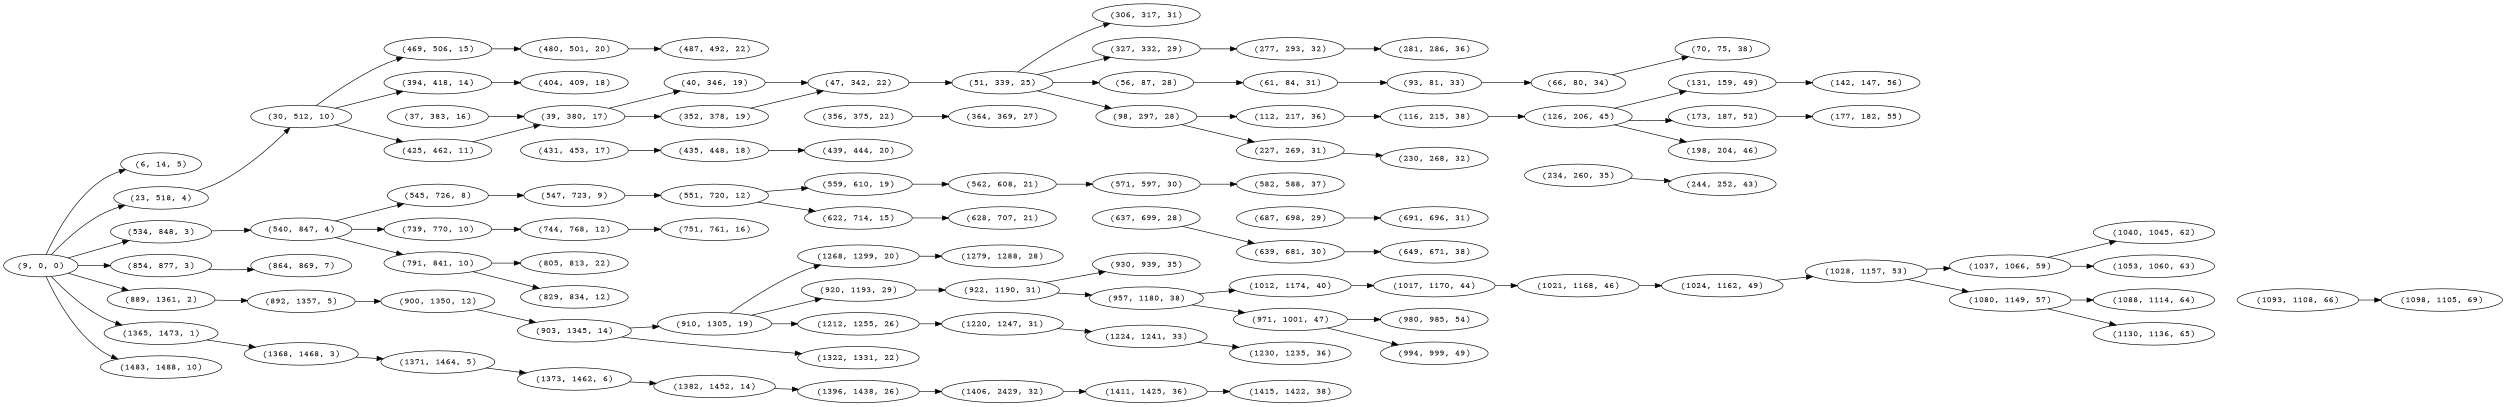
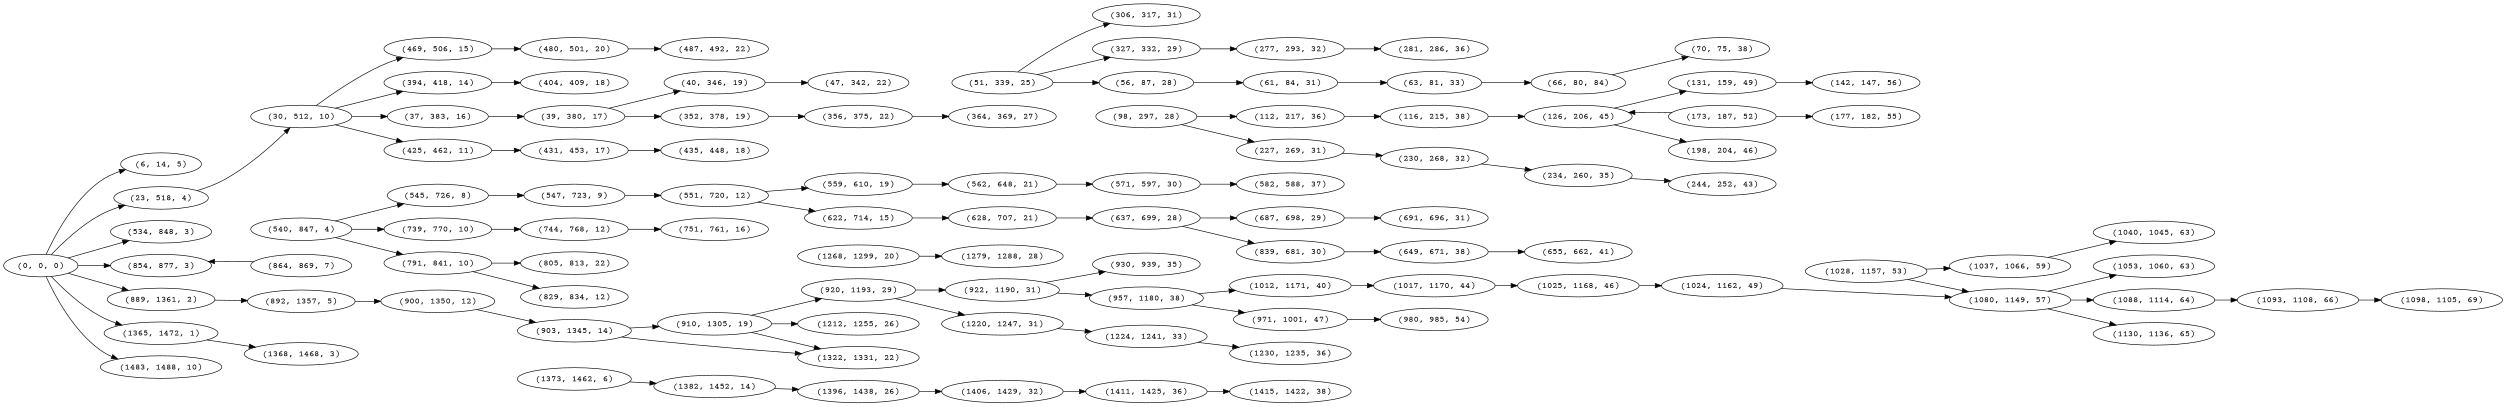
(927, 83) -> none
(1434, 83) -> (1434, 83)
(1578, 83) -> (1578, 83)
(1071, 99) -> none
(784, 100) -> (783, 117)
none -> (366, 117)
(1647, 121) -> (1654, 112)
(503, 134) -> (503, 150)
(858, 150) -> none
none -> (1503, 167)
(1002, 184) -> (1002, 184)
none -> (1071, 218)
none -> (1215, 218)
(228, 231) -> none
(2154, 232) -> (2154, 232)
(1290, 252) -> (1290, 252)
none -> (1578, 252)
(41, 266) -> (41, 266)
(2079, 266) -> (2079, 284)
(228, 270) -> (234, 261)
(1791, 279) -> (1863, 293)
(1290, 286) -> (1290, 286)
(1578, 286) -> (1578, 286)
(771, 287) -> (783, 340)
none -> (2223, 300)
(927, 324) -> (927, 306)
(161, 333) -> (161, 333)
(1434, 353) -> none
(438, 362) -> none
(1002, 391) -> (1002, 391)
